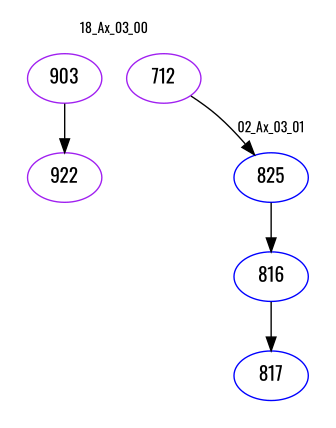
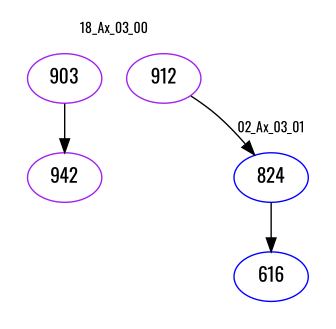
(164, 78) -> (164, 78)
(65, 178) -> (65, 178)
(271, 178) -> (271, 178)
(271, 277) -> (271, 277)
(271, 376) -> none
